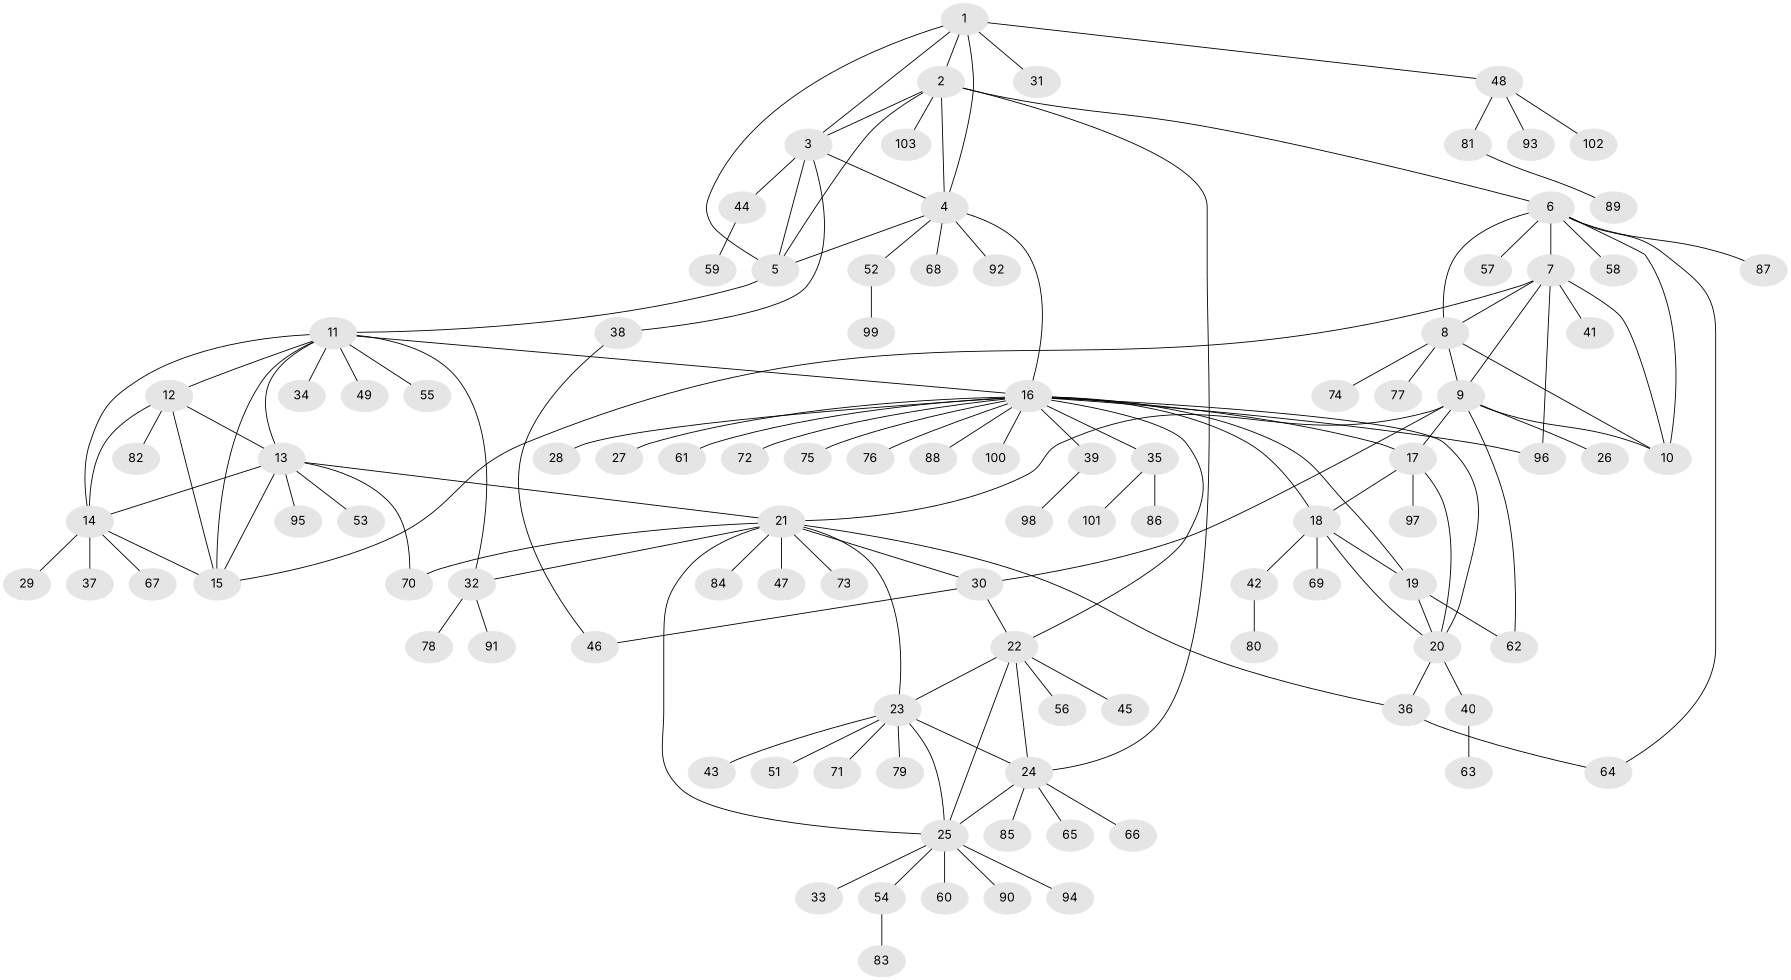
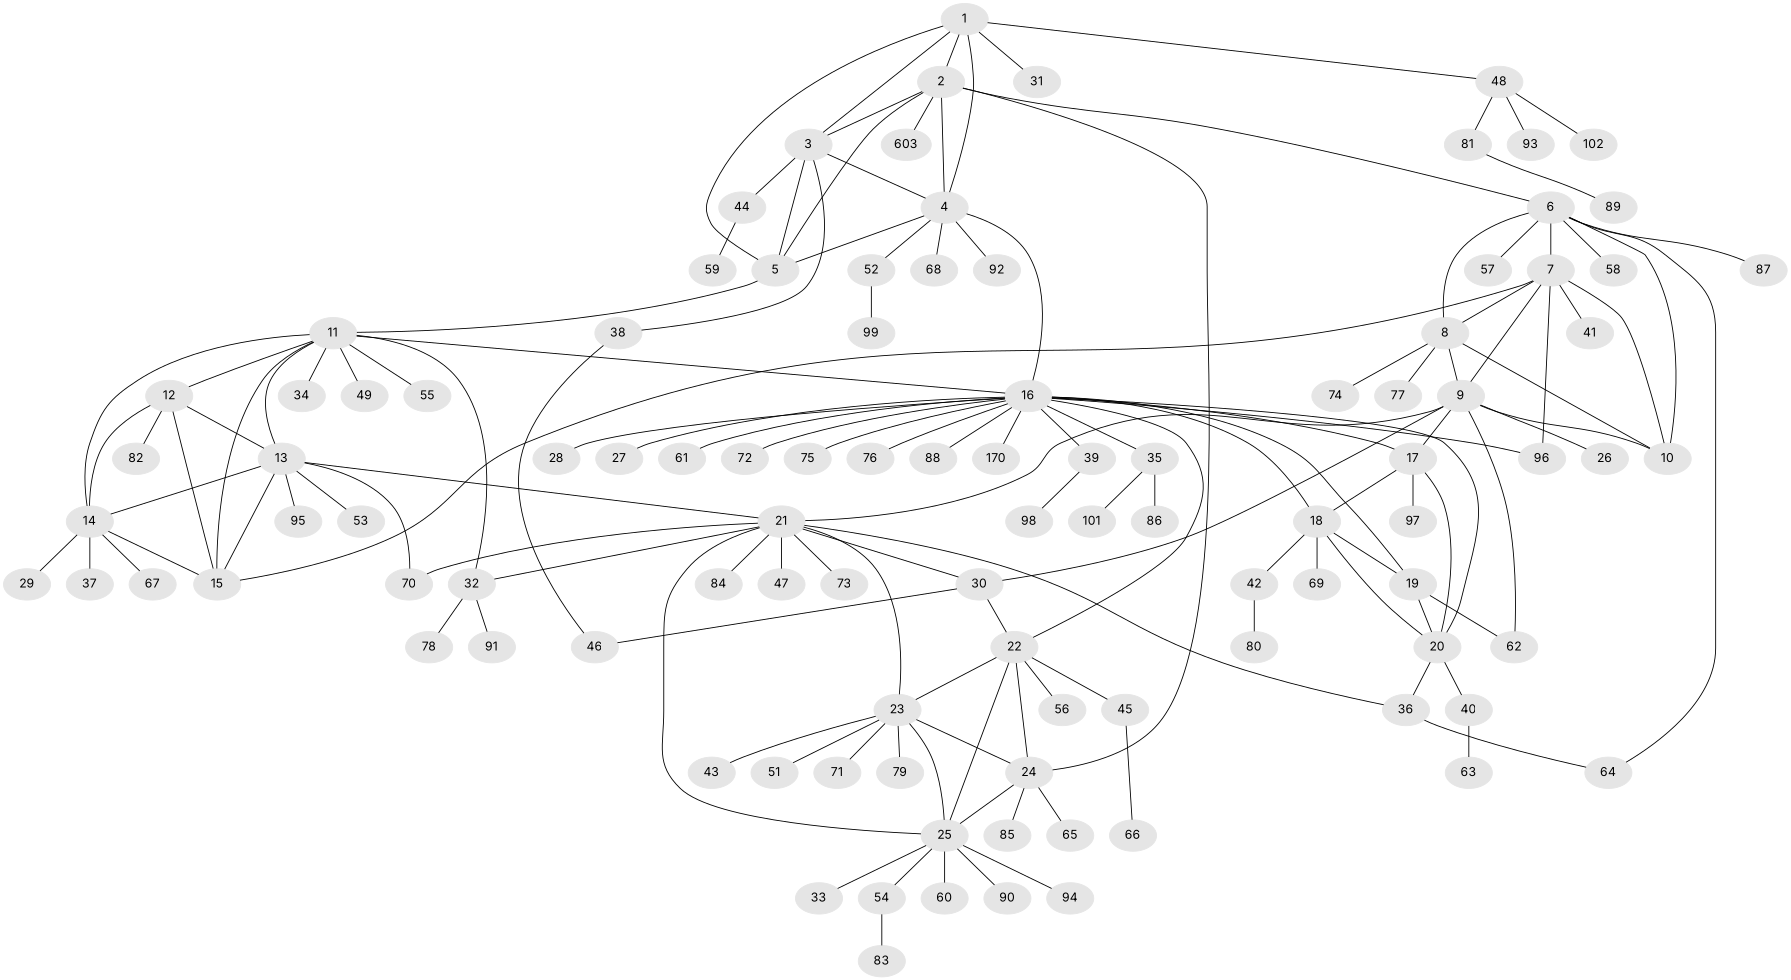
(906, 145) -> (906, 145)
(996, 459) -> (996, 459)
(1081, 804) -> (1129, 773)
